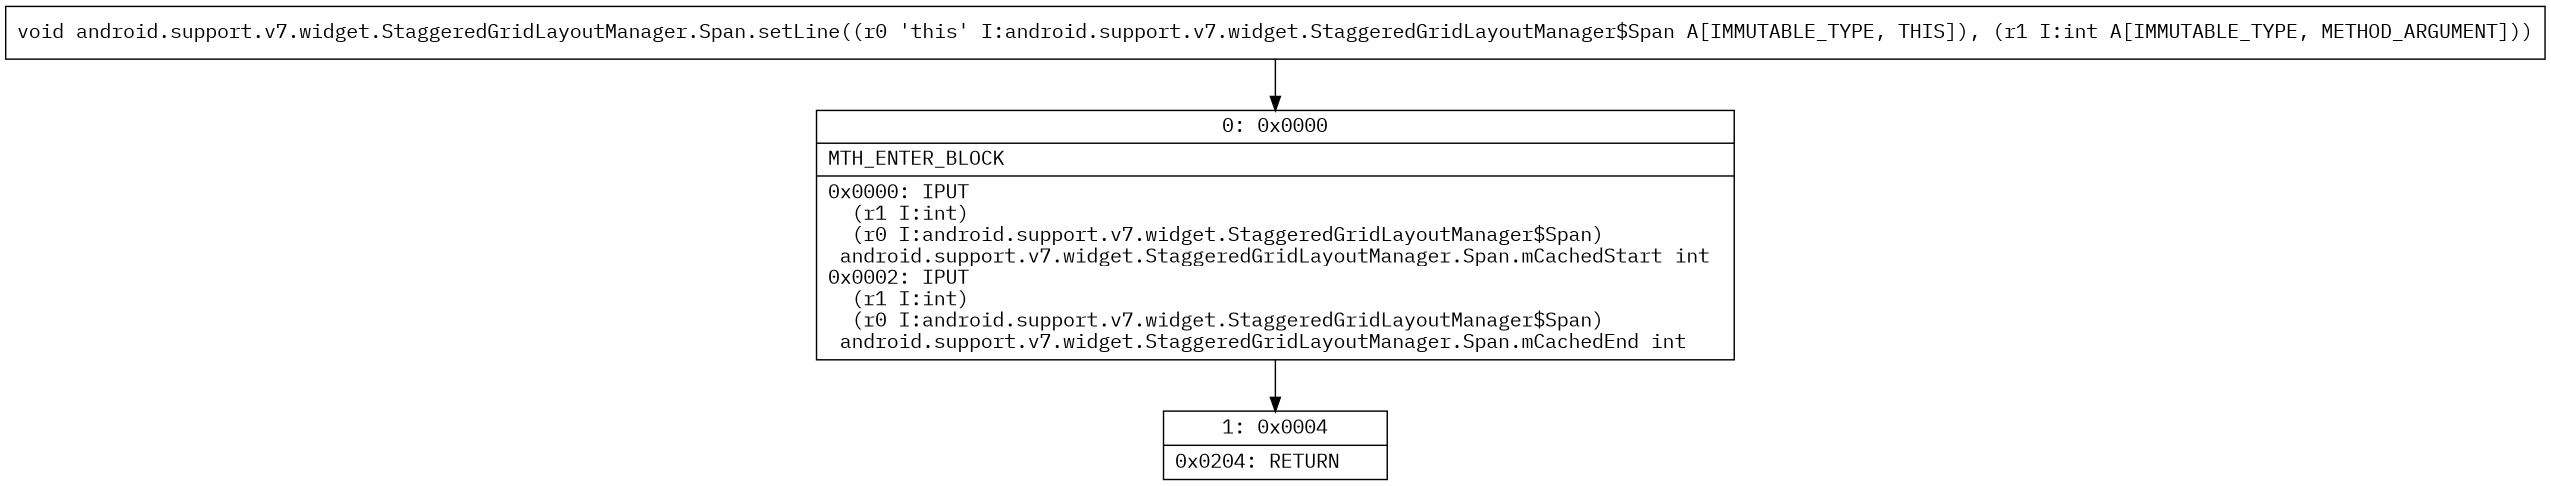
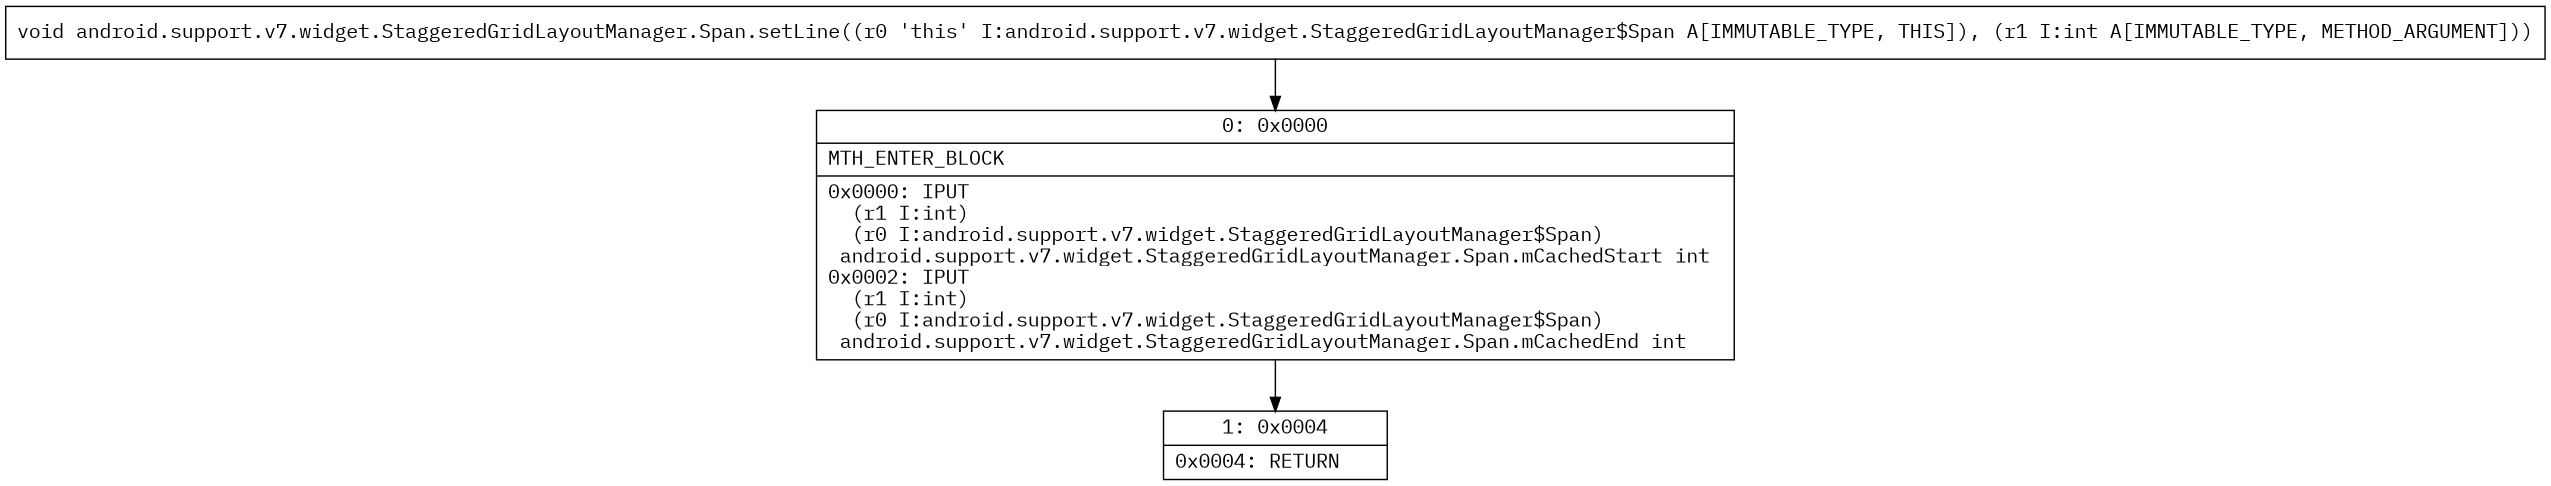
(1275, 462) -> (1275, 462)
